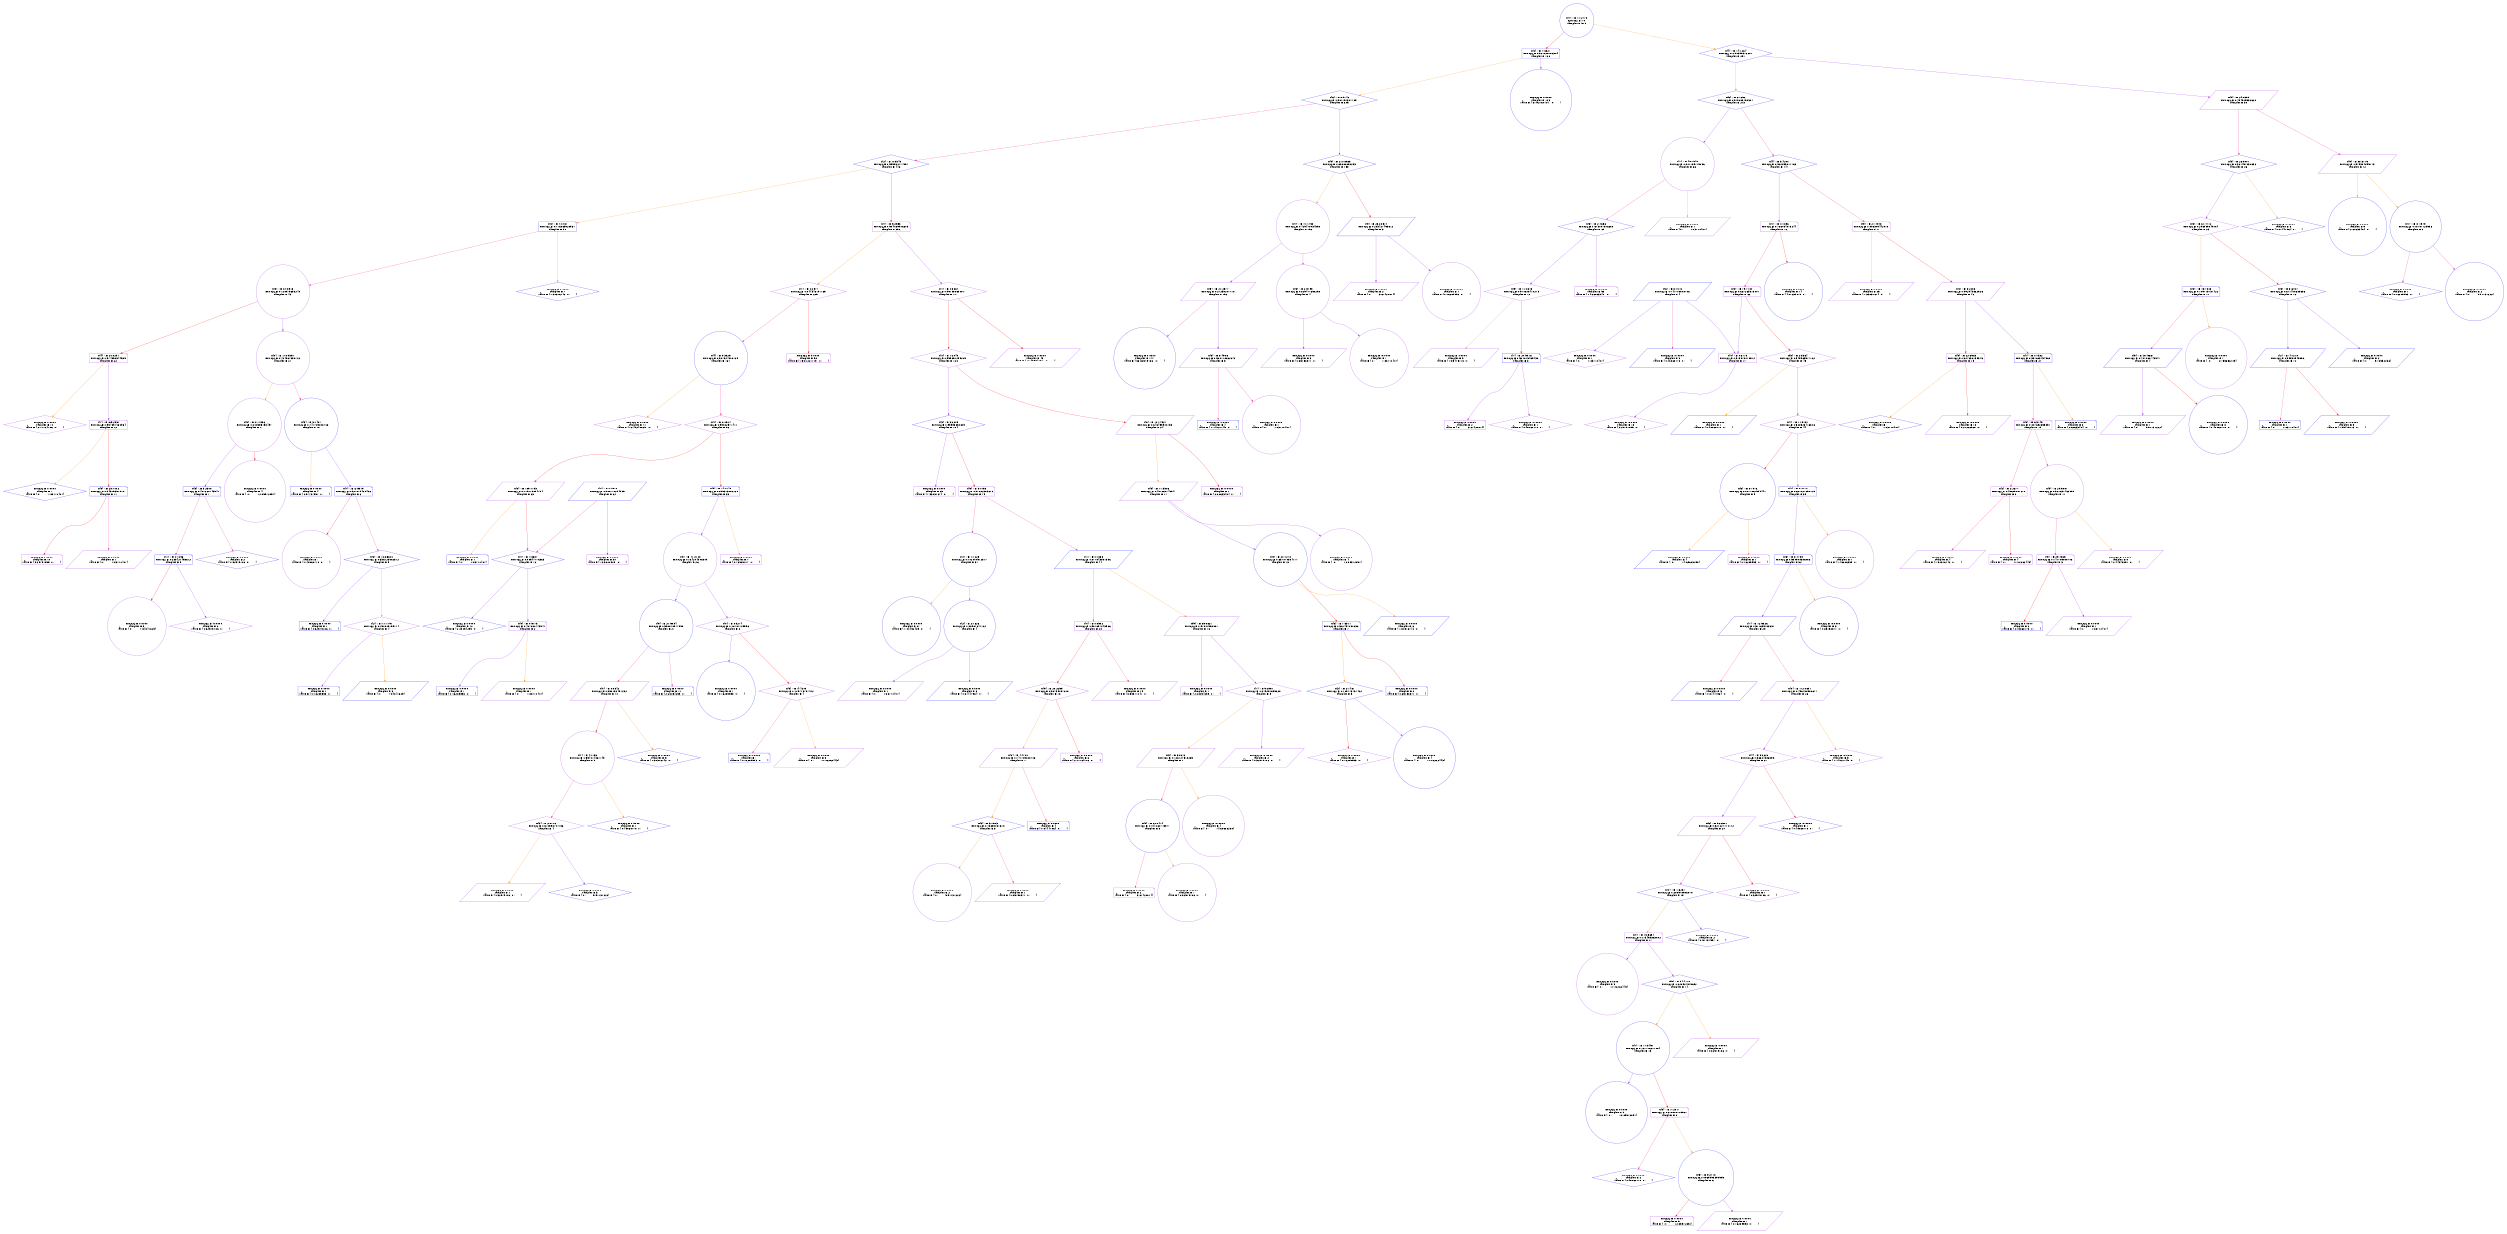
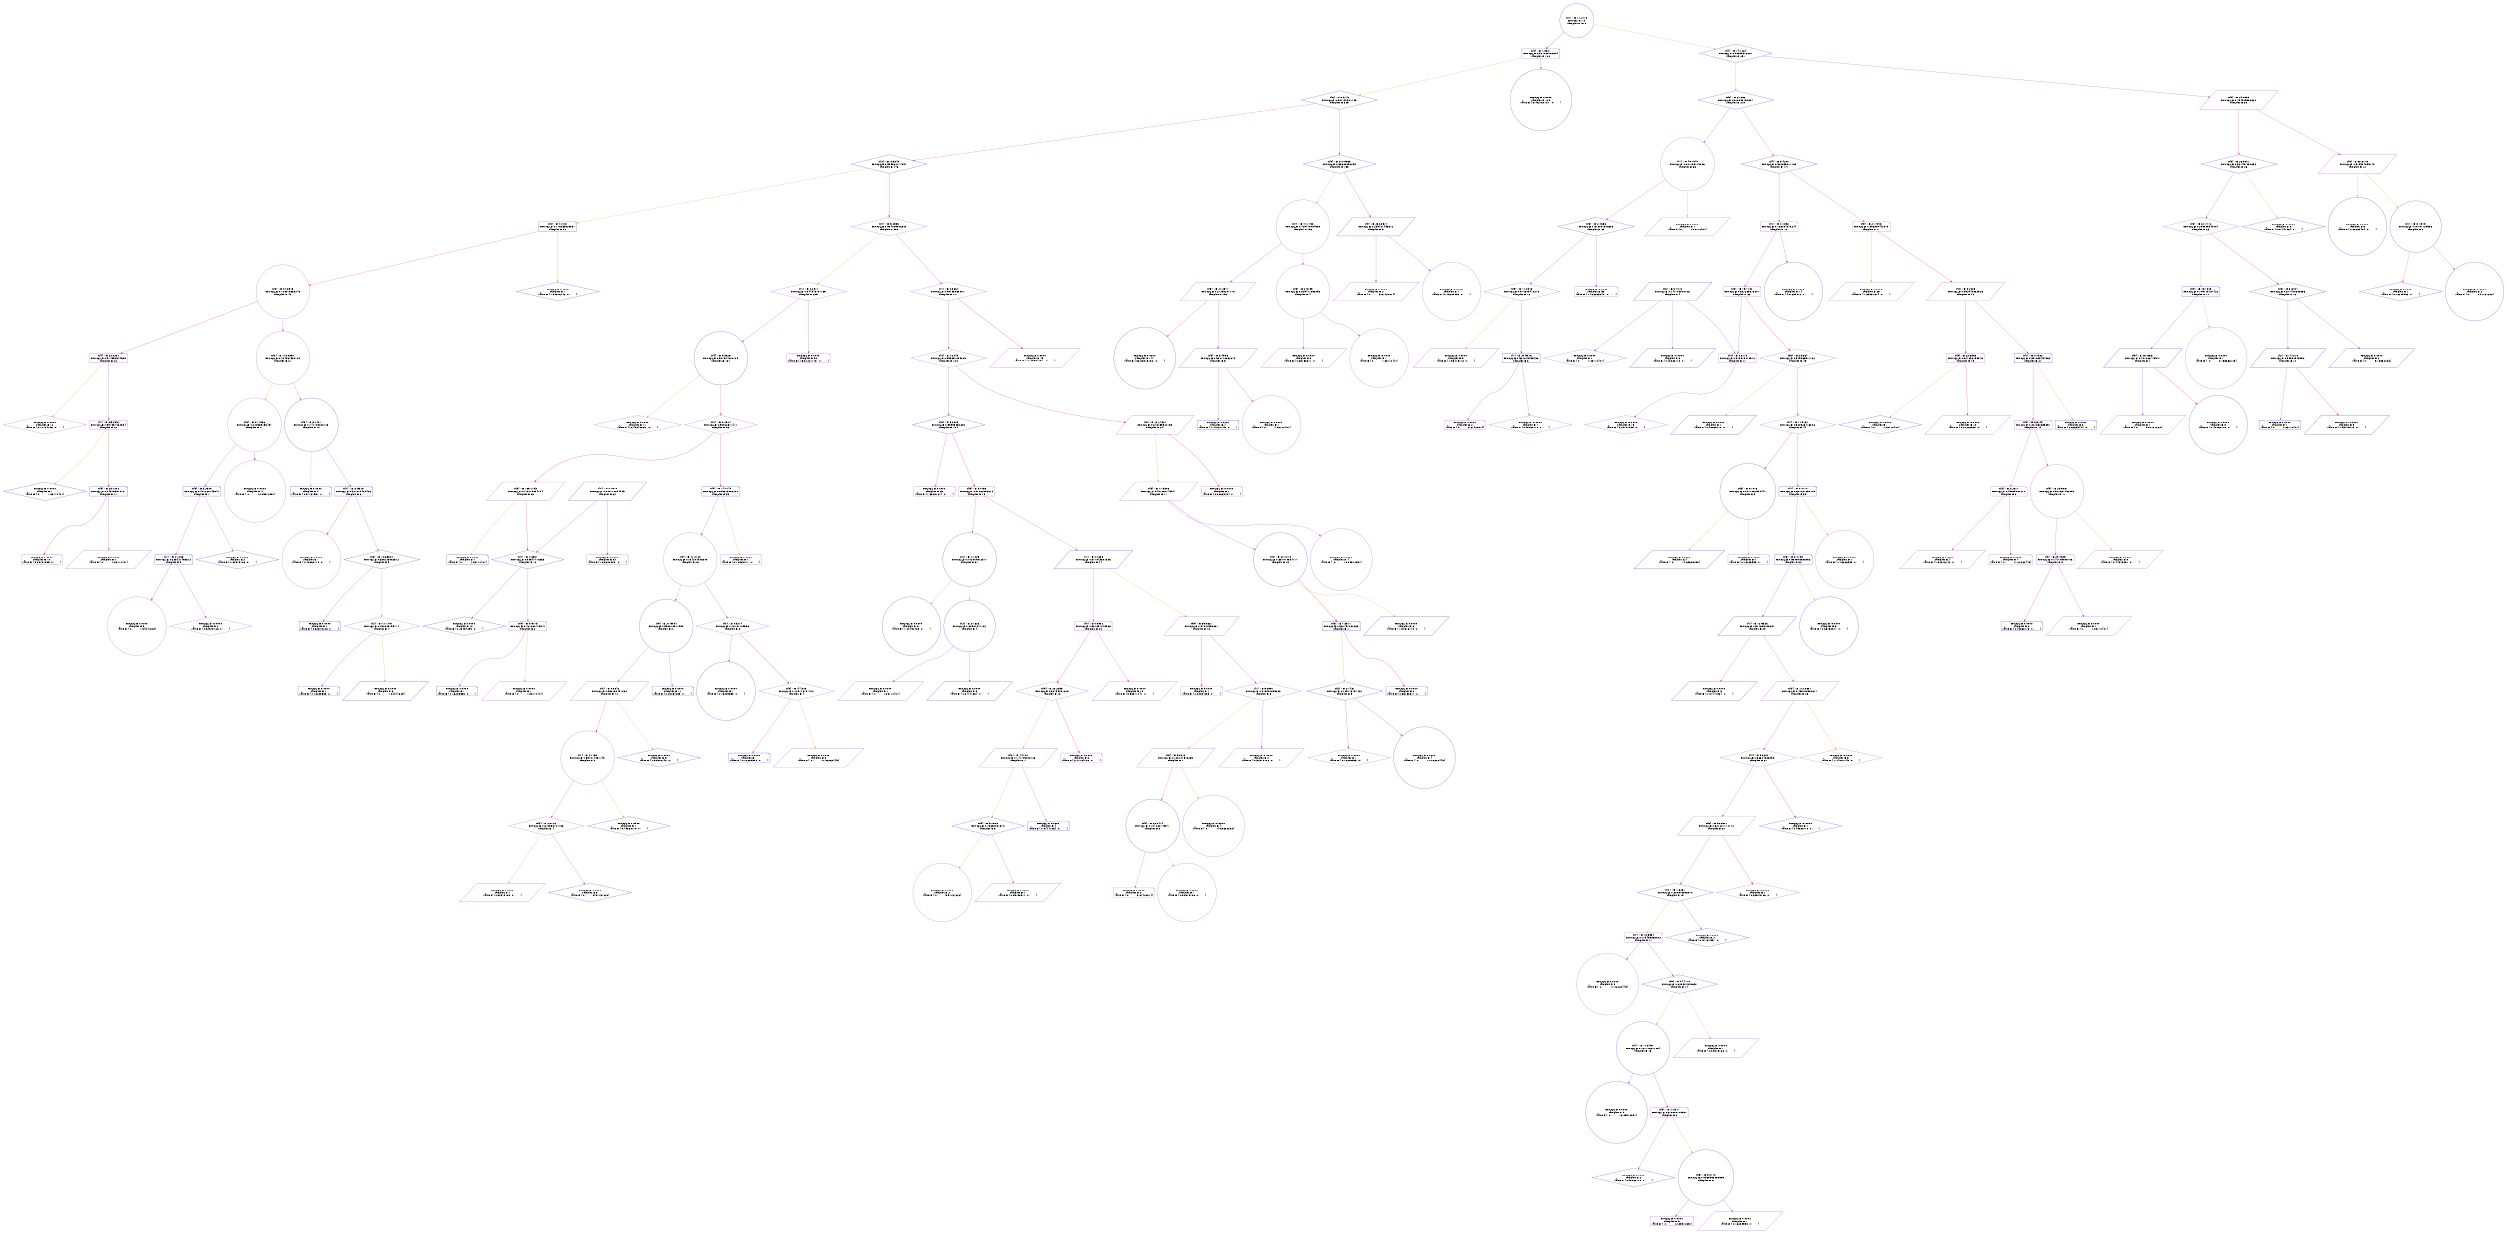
(891, 227) -> (889, 227)
(970, 593) -> (970, 593)
